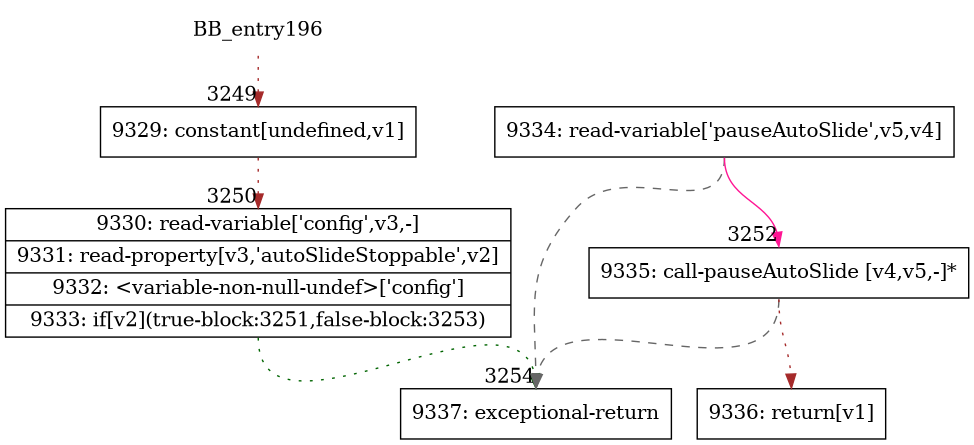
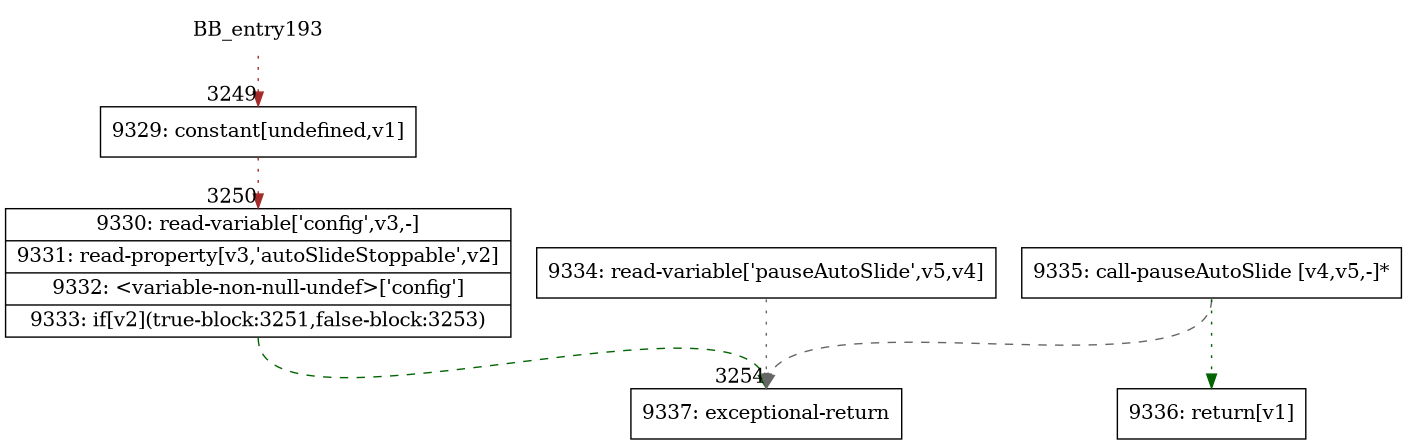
(258, 31) -> (258, 31)
(746, 198) -> none
(575, 210) -> (766, 337)
(783, 337) -> (1212, 337)
(390, 365) -> (506, 364)
